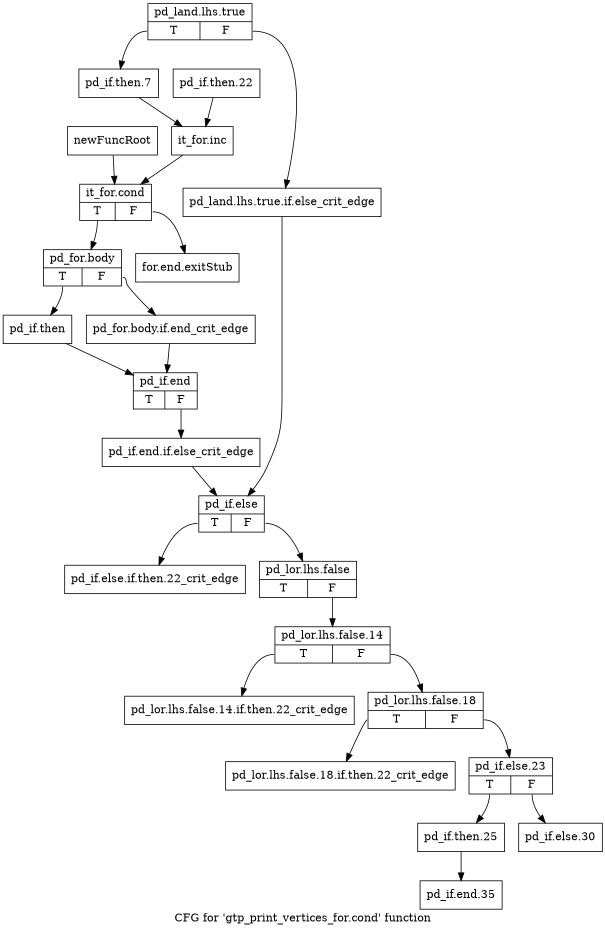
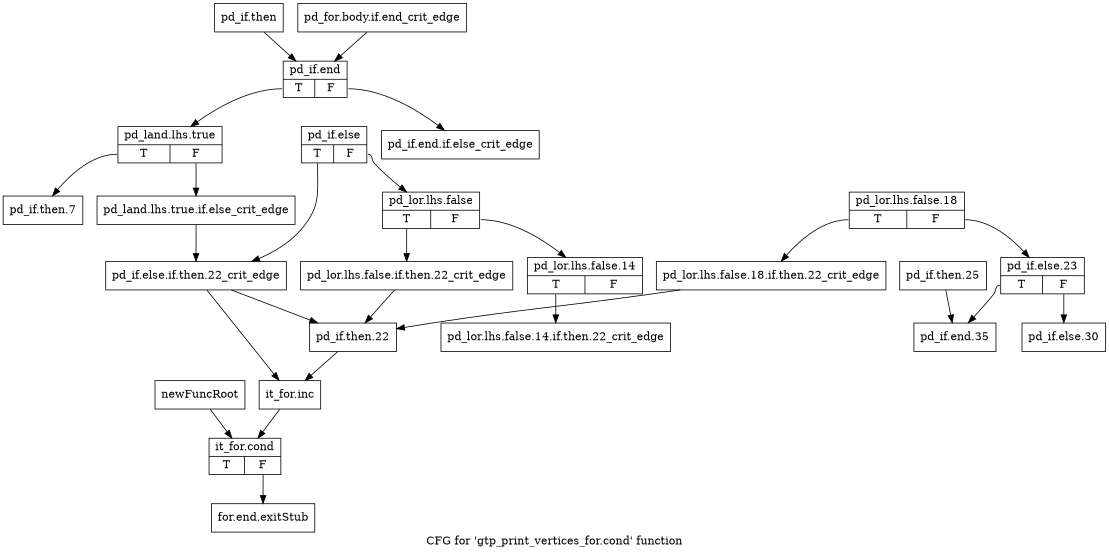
none -> (237, 99)
(157, 110) -> (240, 332)
(82, 268) -> none
none -> (407, 276)
none -> (271, 305)
none -> (542, 308)
(282, 356) -> (196, 239)
(202, 478) -> none
(410, 665) -> none
(487, 806) -> (988, 301)
